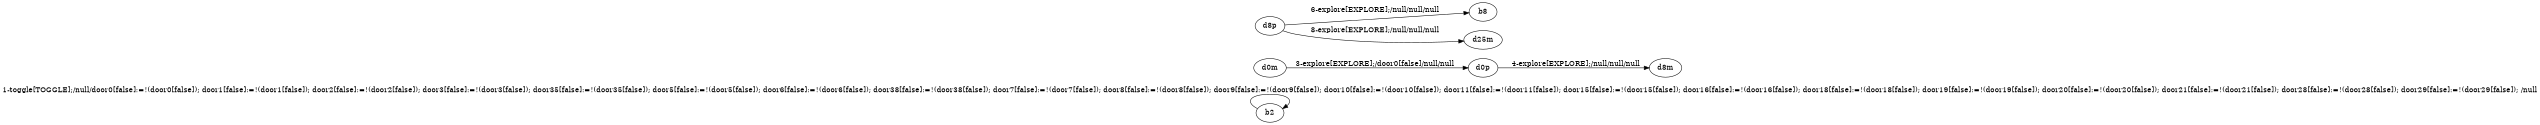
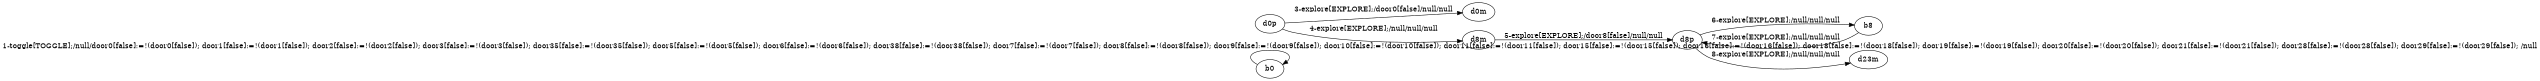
(1483, 40) -> (1868, 60)
none -> (1581, 40)
none -> (1784, 48)
(1375, 68) -> (1371, 18)
(1270, 113) -> (1270, 69)
